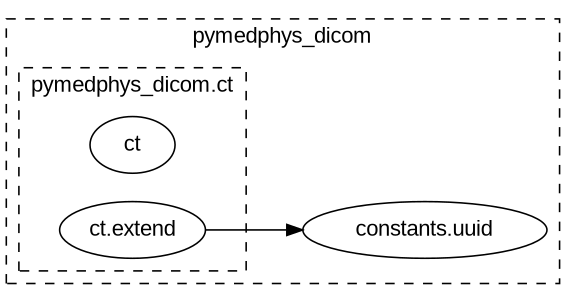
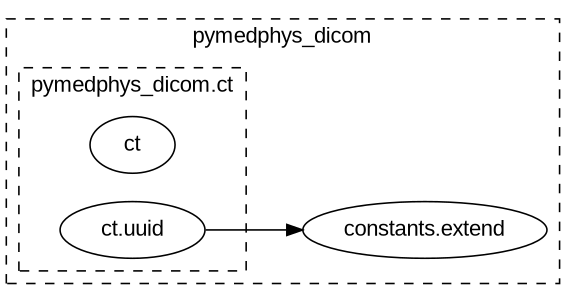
(133, 230) -> (133, 230)
(425, 230) -> (425, 230)
